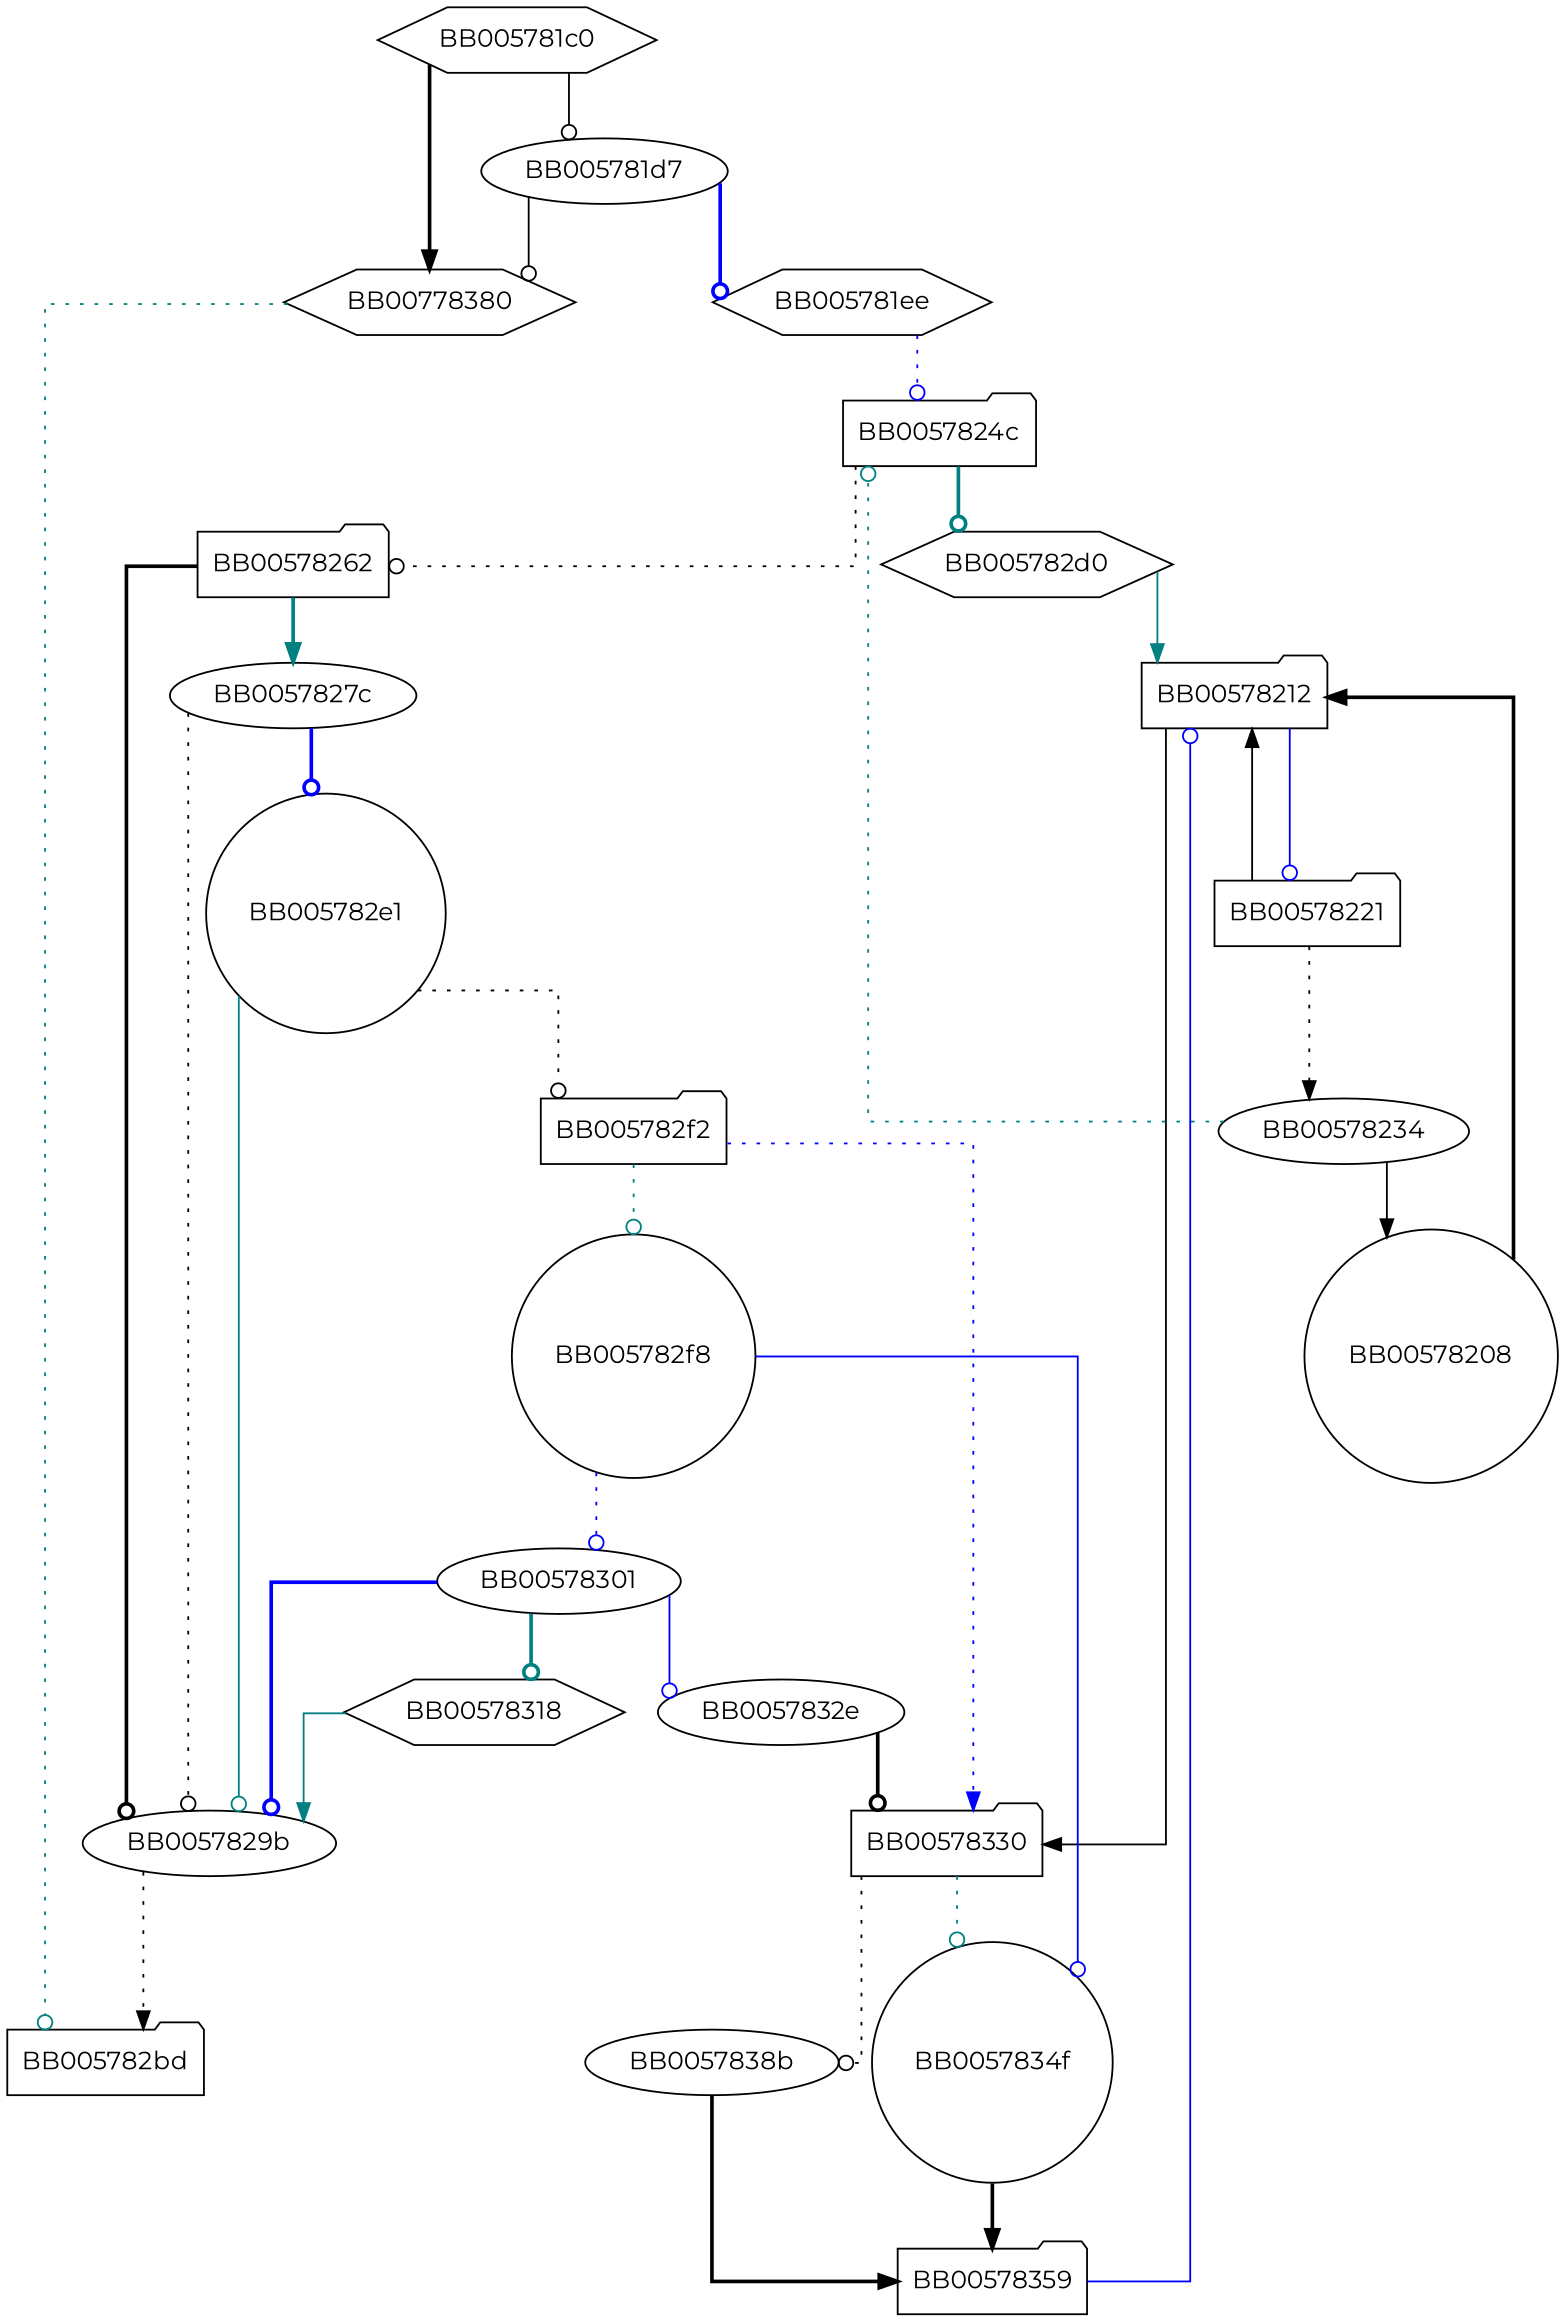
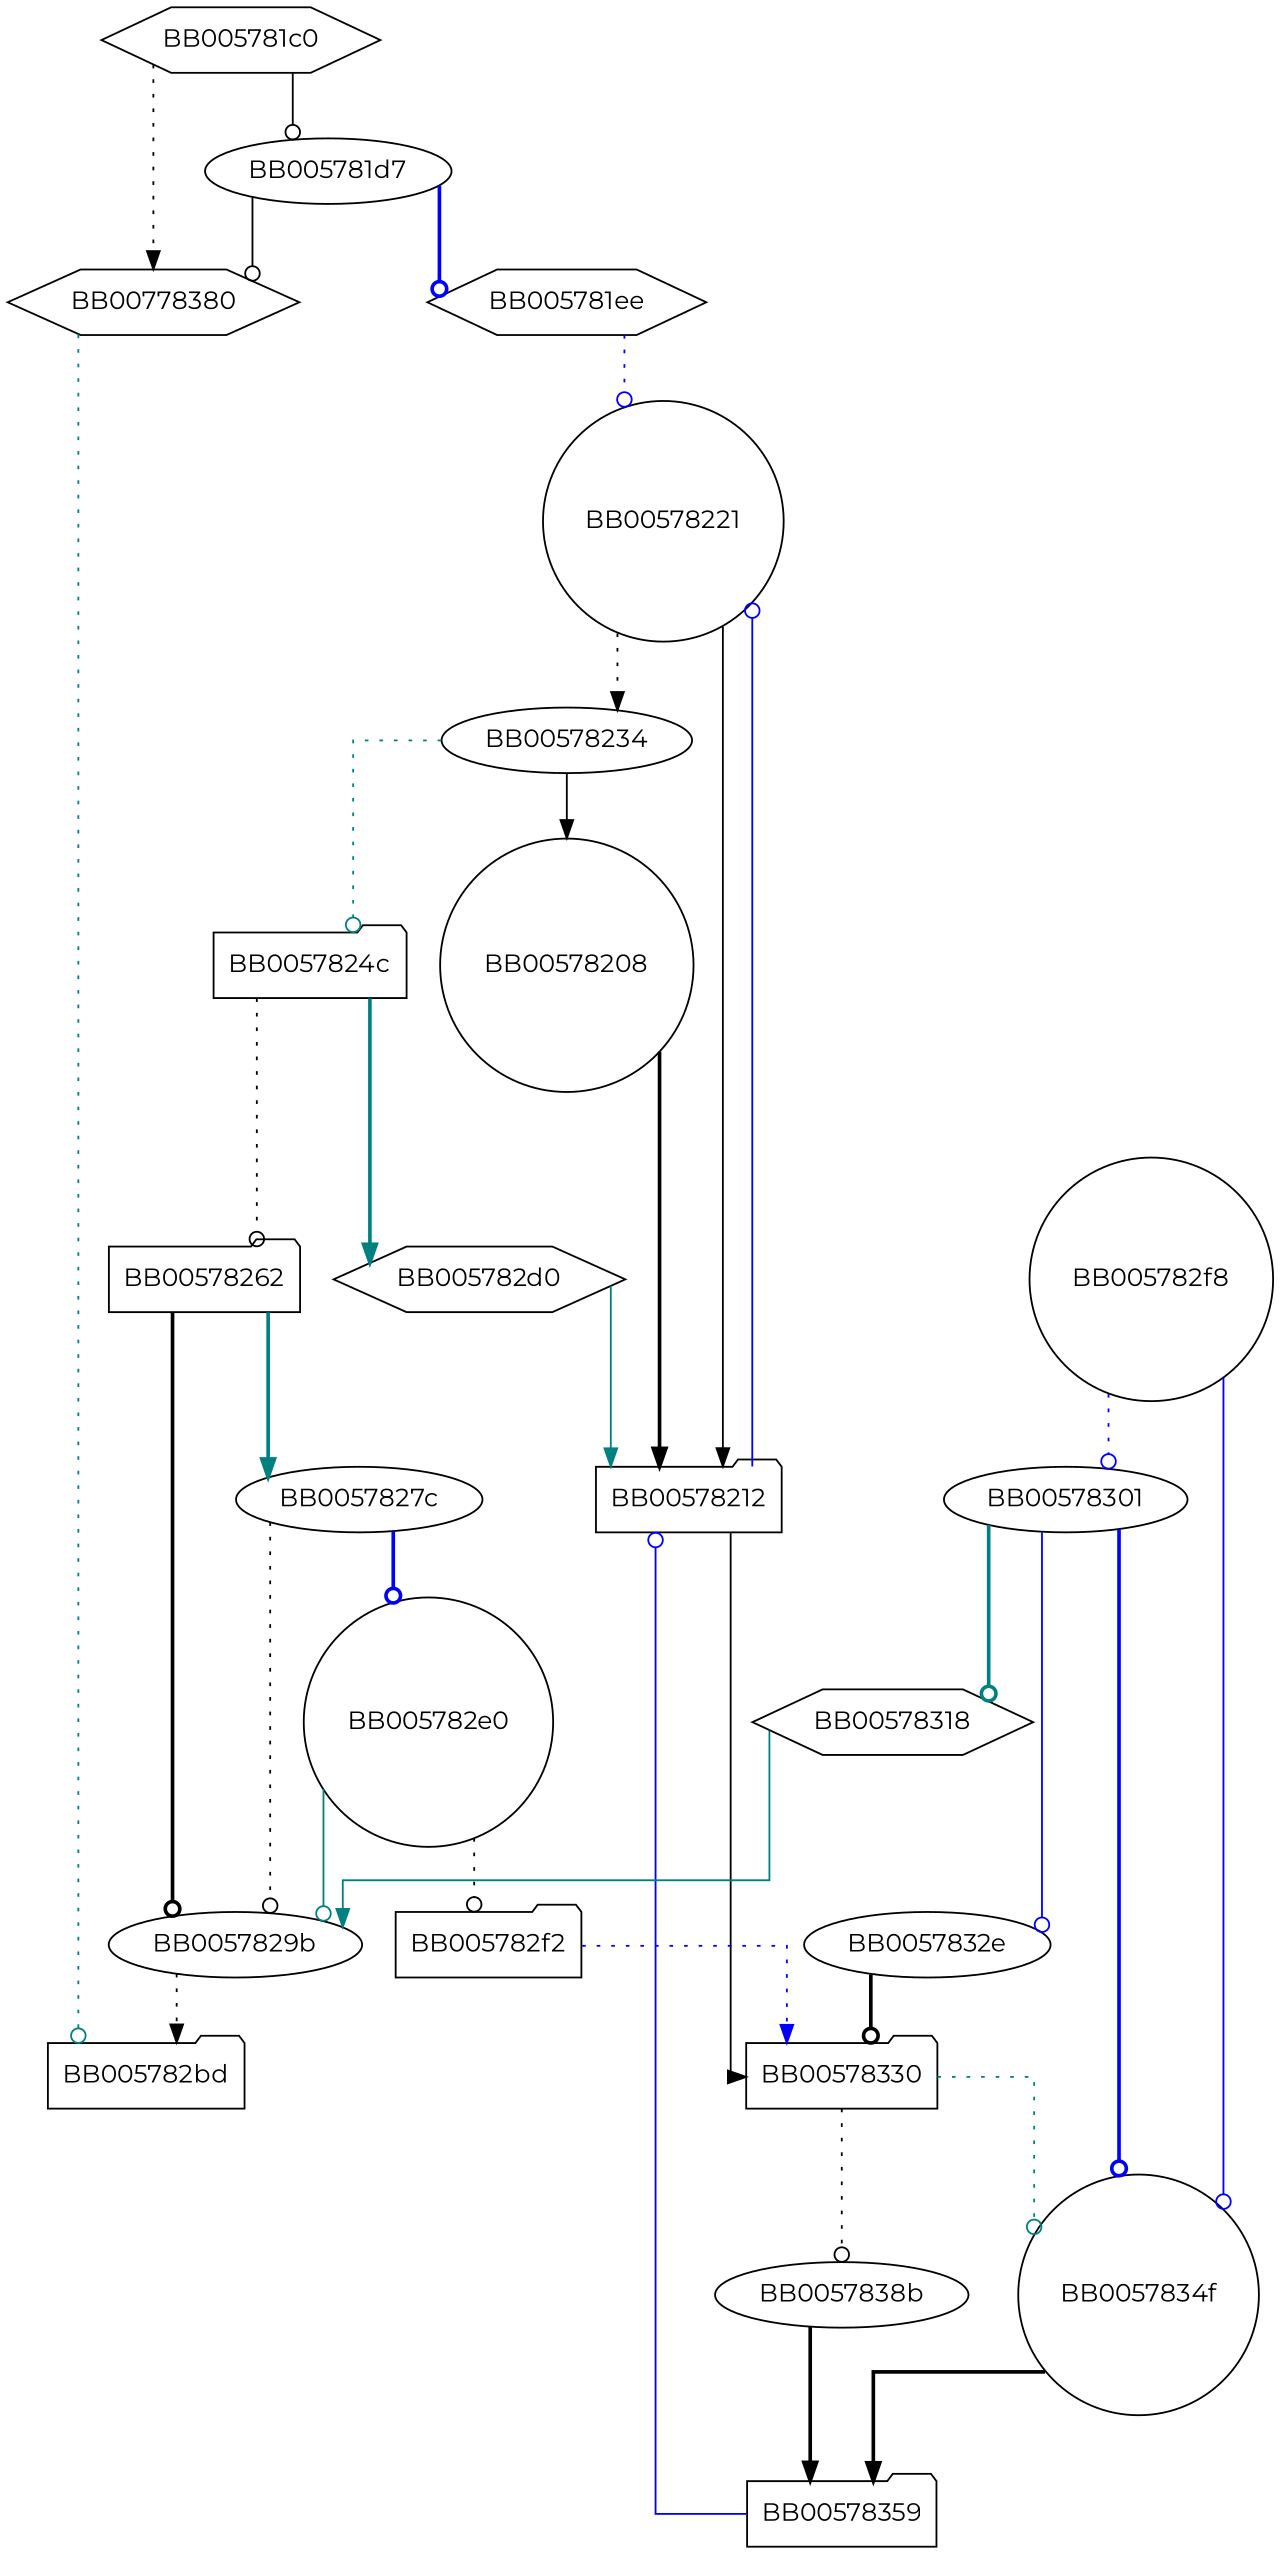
(430, 158) -> (153, 158)
(917, 360) -> (624, 364)
(958, 491) -> (370, 1121)
(326, 913) -> (428, 1722)
(1307, 913) -> (663, 521)
(634, 1192) -> none
(271, 1608) -> (1119, 1845)
